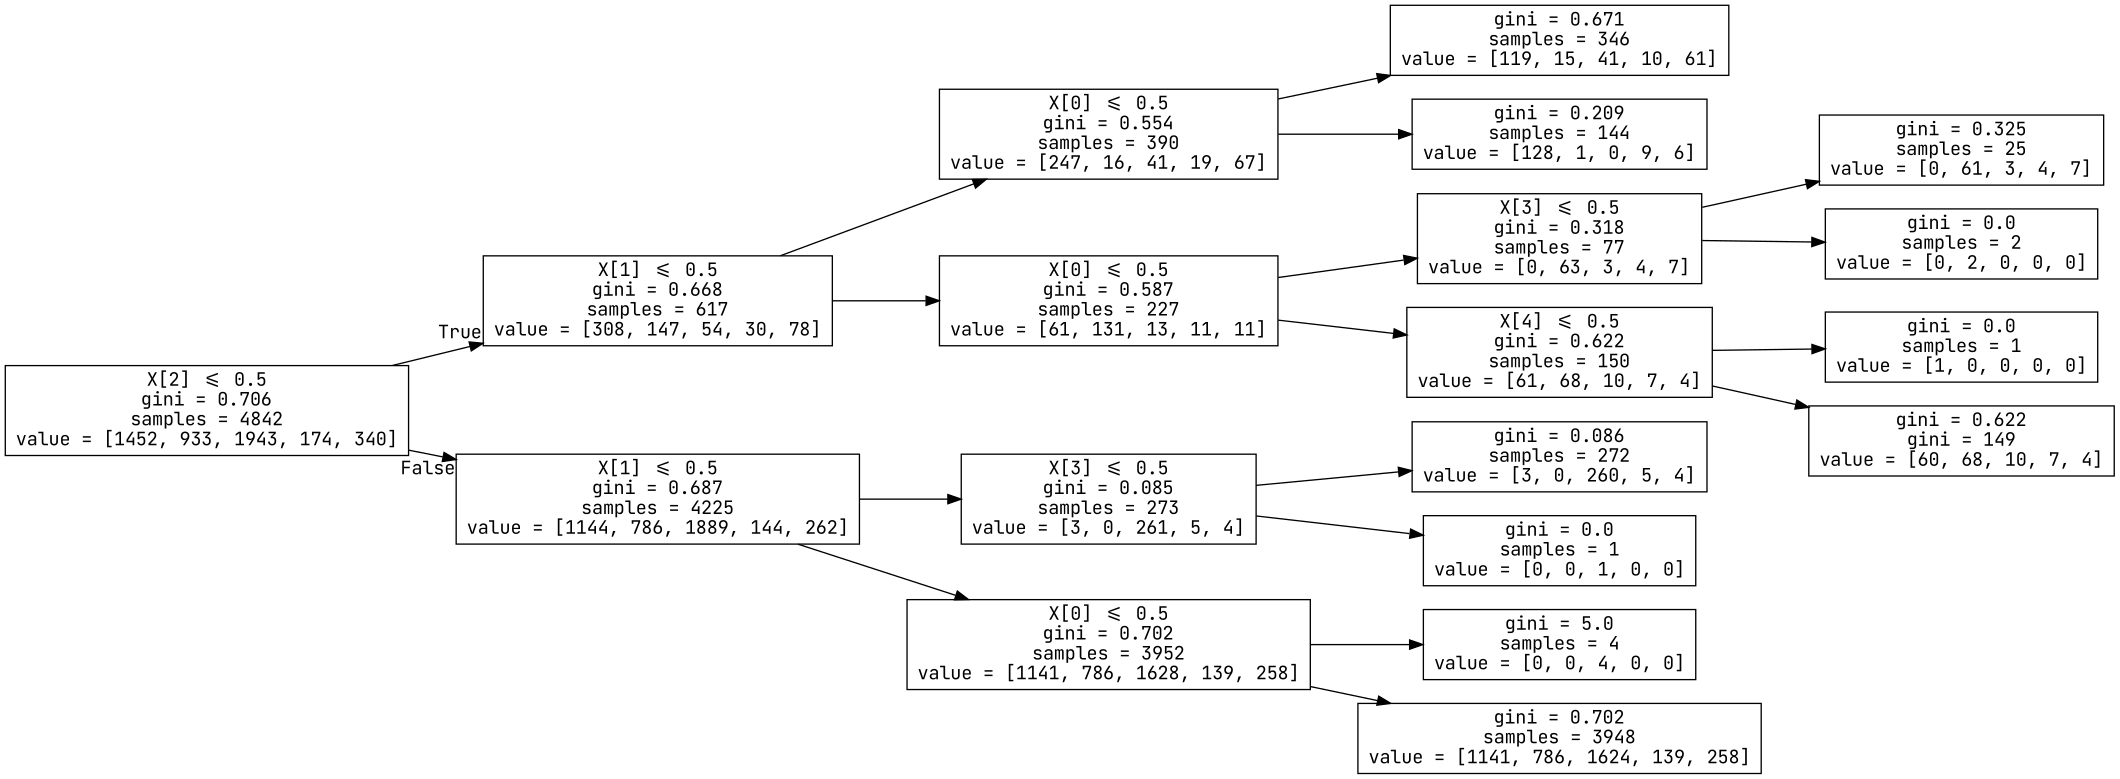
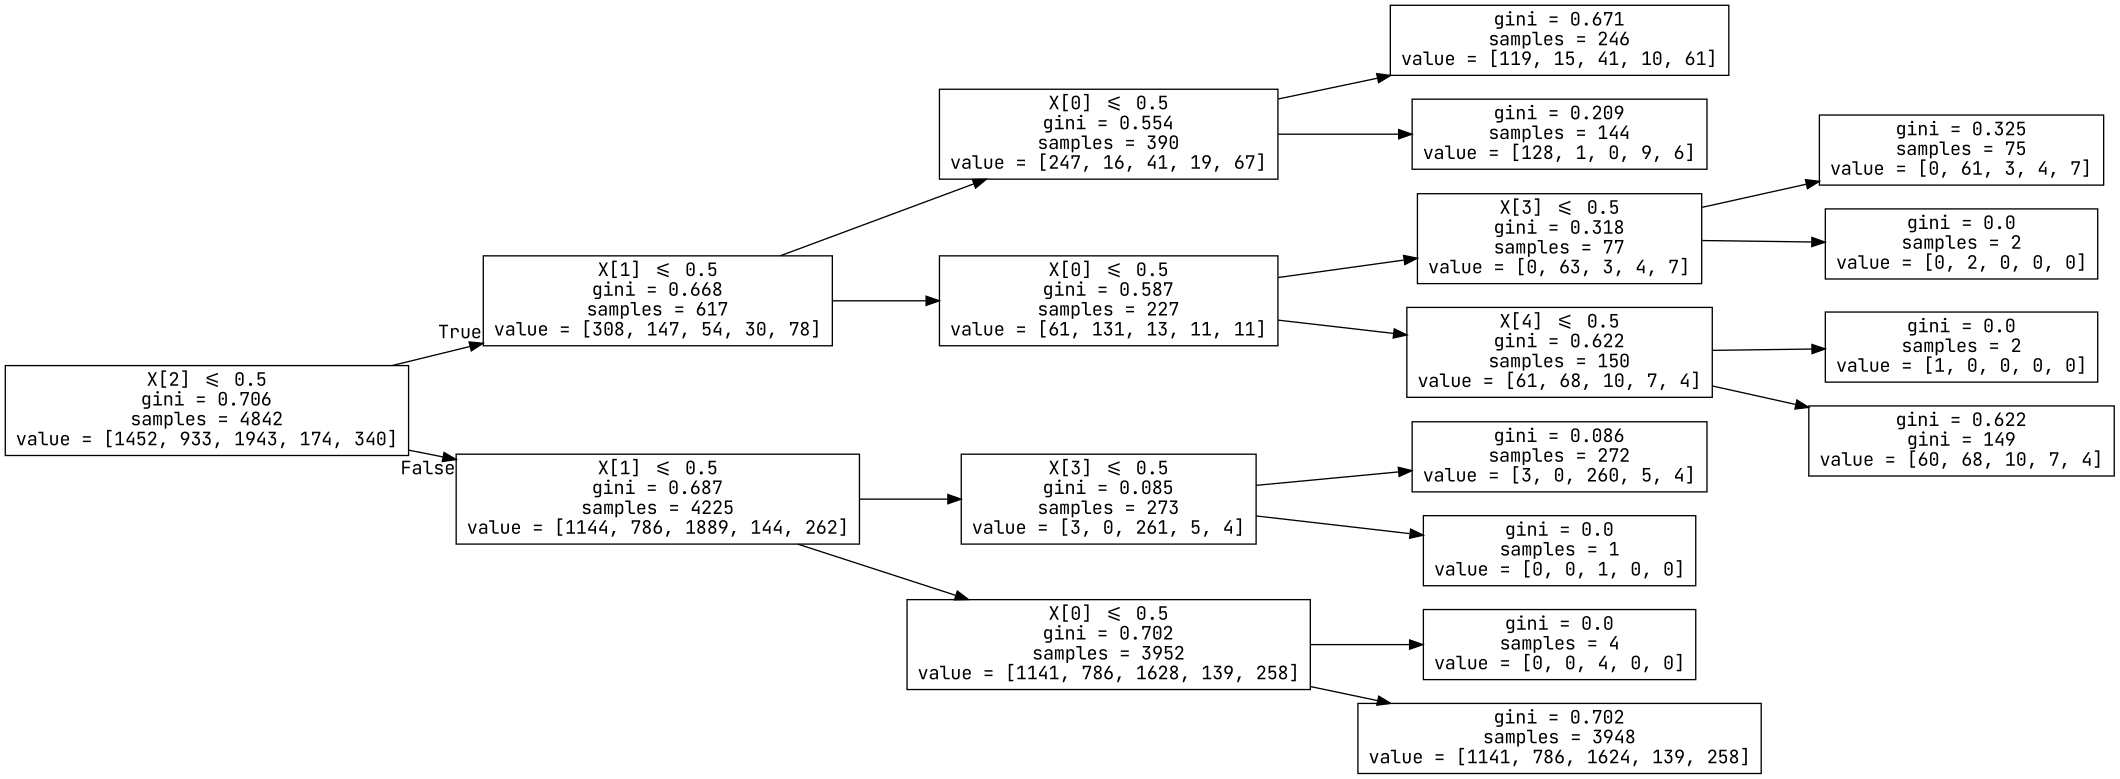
(1560, 40) -> (1560, 40)
(1962, 150) -> (1962, 150)
(1962, 347) -> (1962, 347)
(1560, 645) -> (1560, 645)
